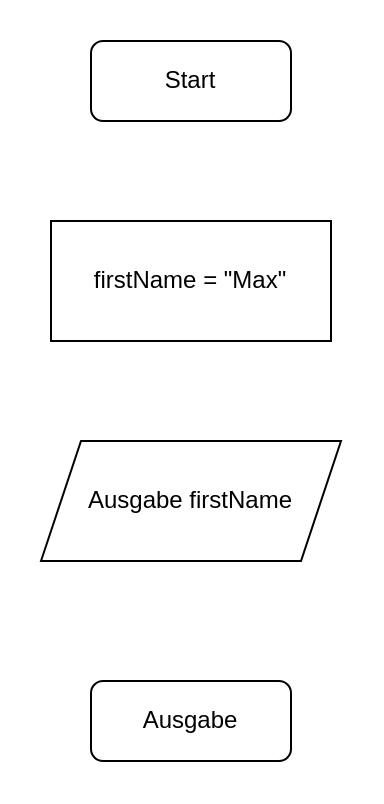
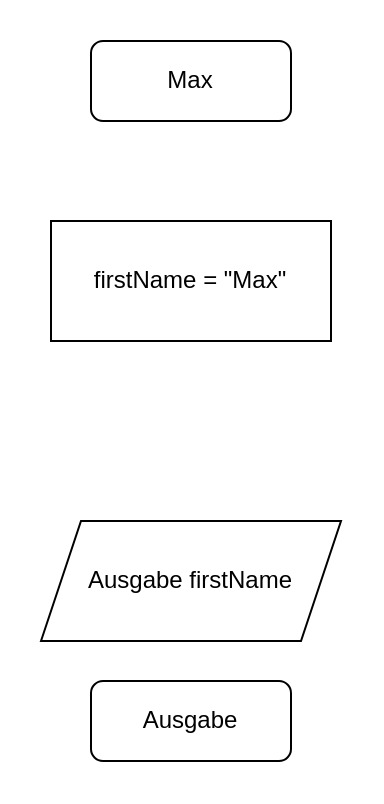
(191, 81) -> (191, 81)
(191, 501) -> (191, 581)
